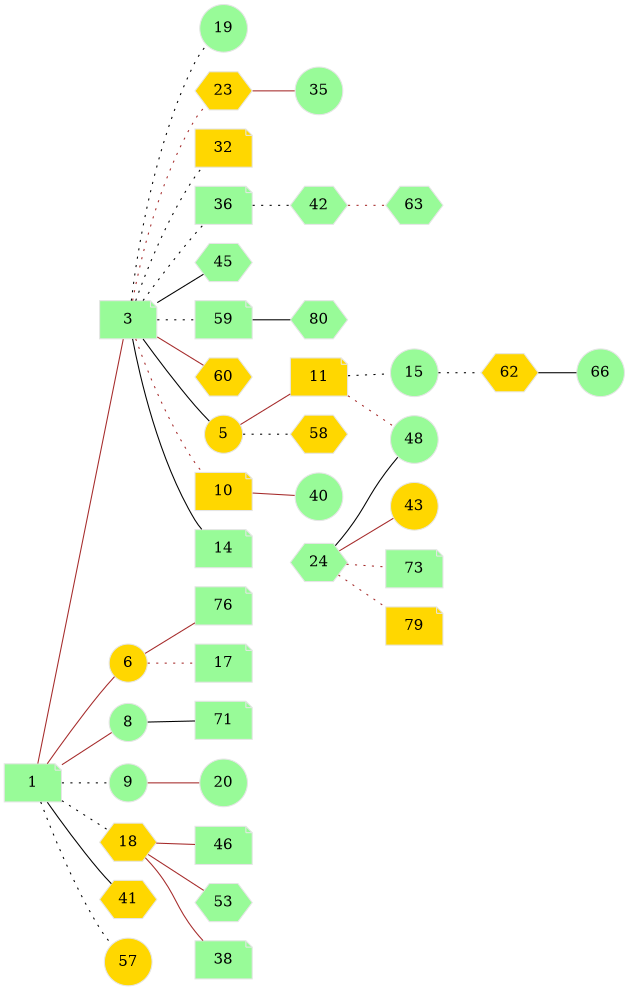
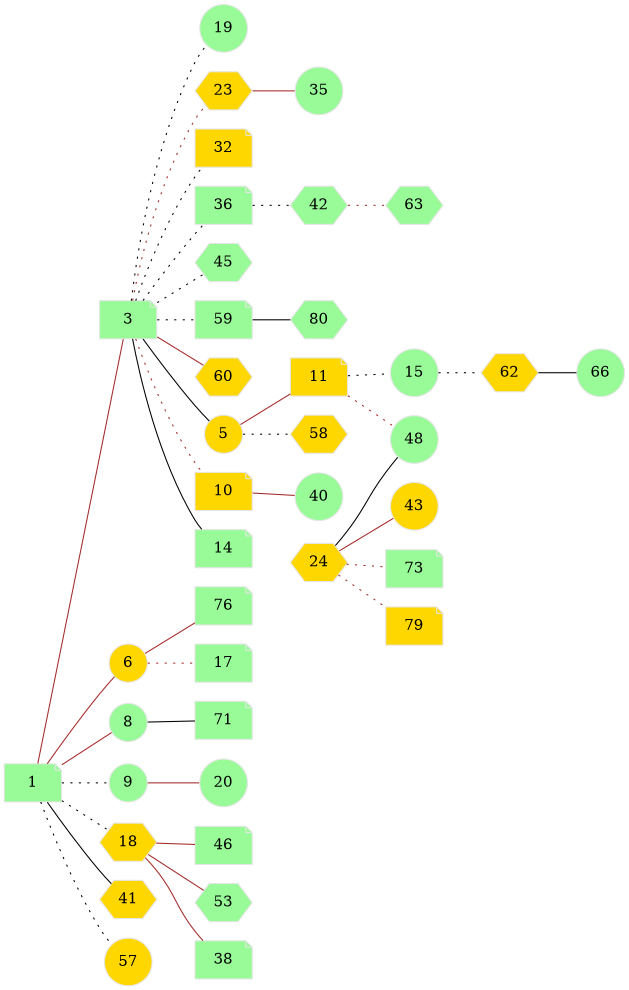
(180, 288) -> (180, 288)
(319, 562) -> (319, 562)
